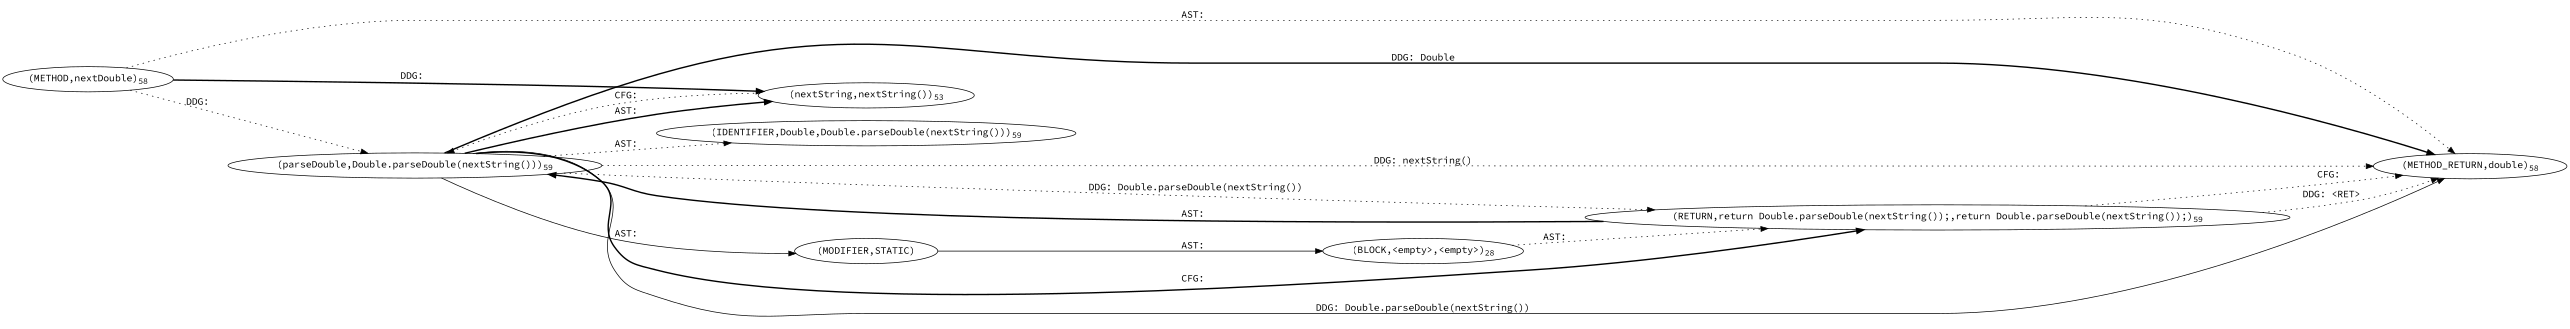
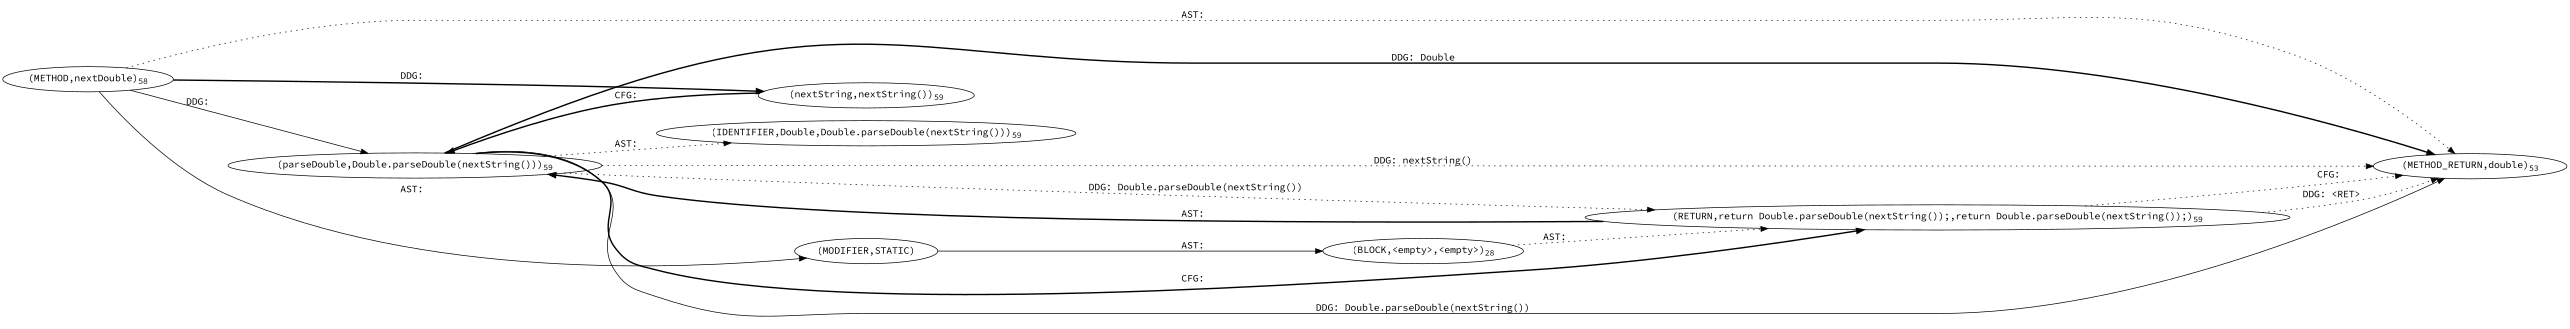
(939, 94) -> (939, 94)
(604, 107) -> (604, 107)
(246, 121) -> (246, 121)
(614, 122) -> none
(2534, 165) -> (2534, 165)
(601, 236) -> (427, 250)
